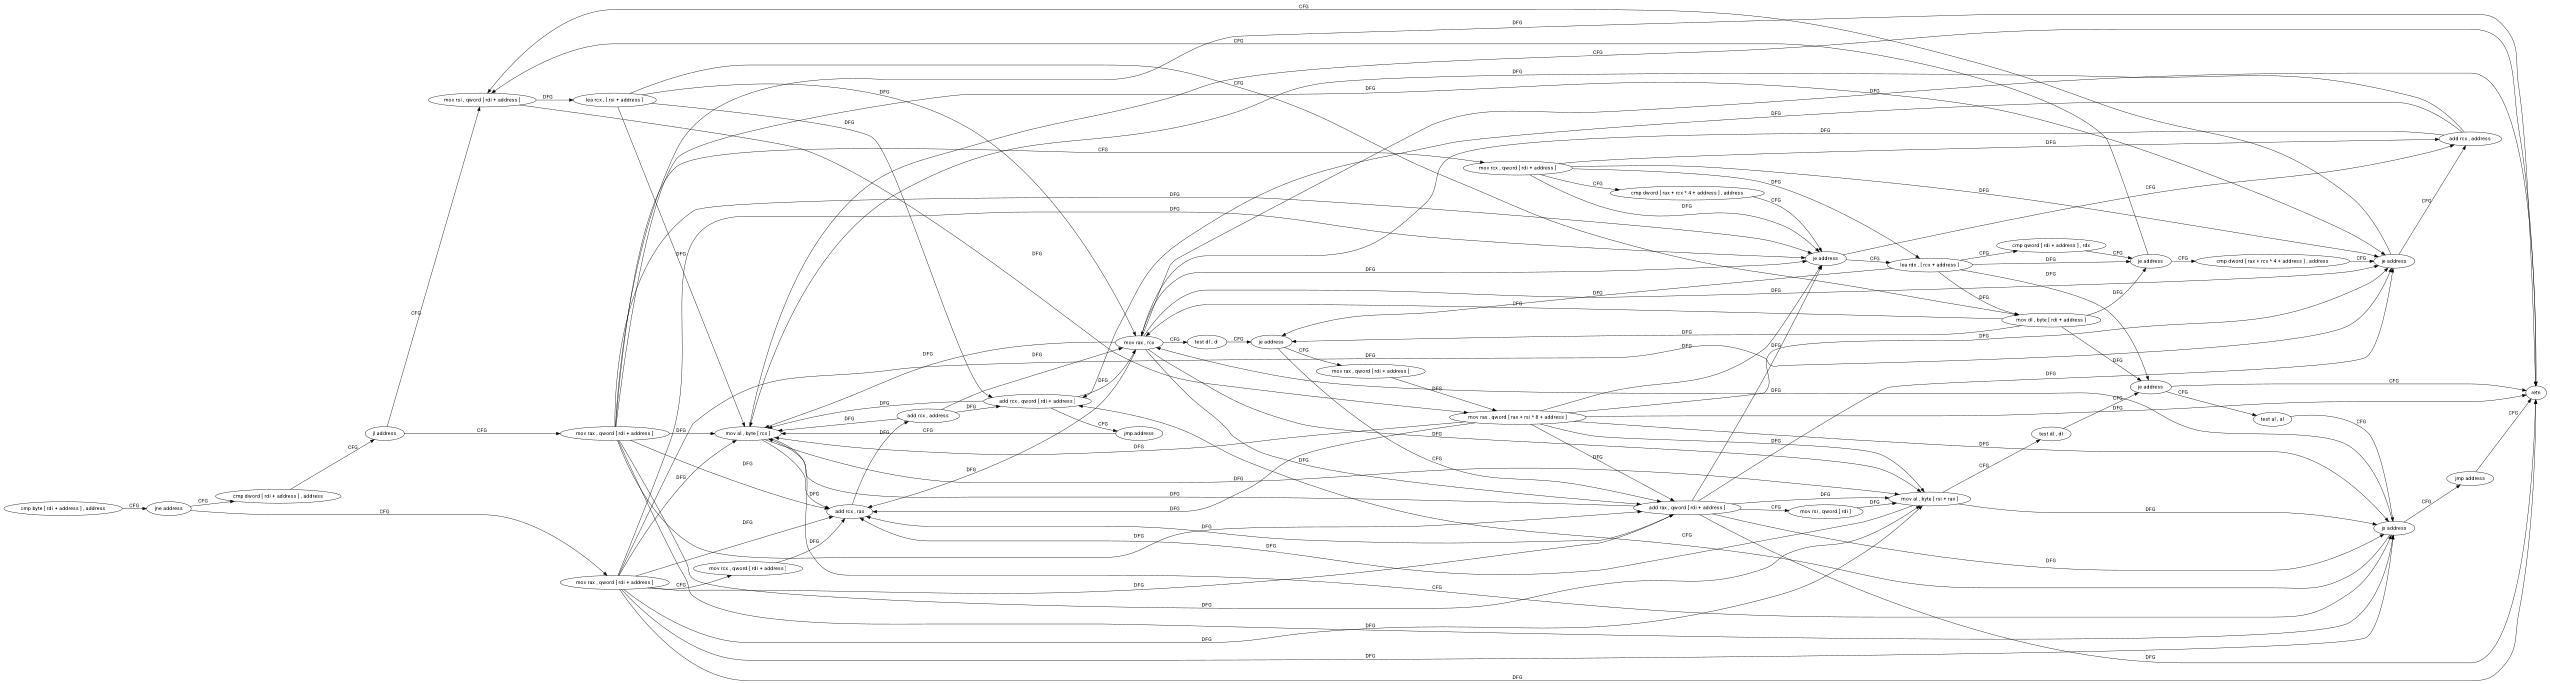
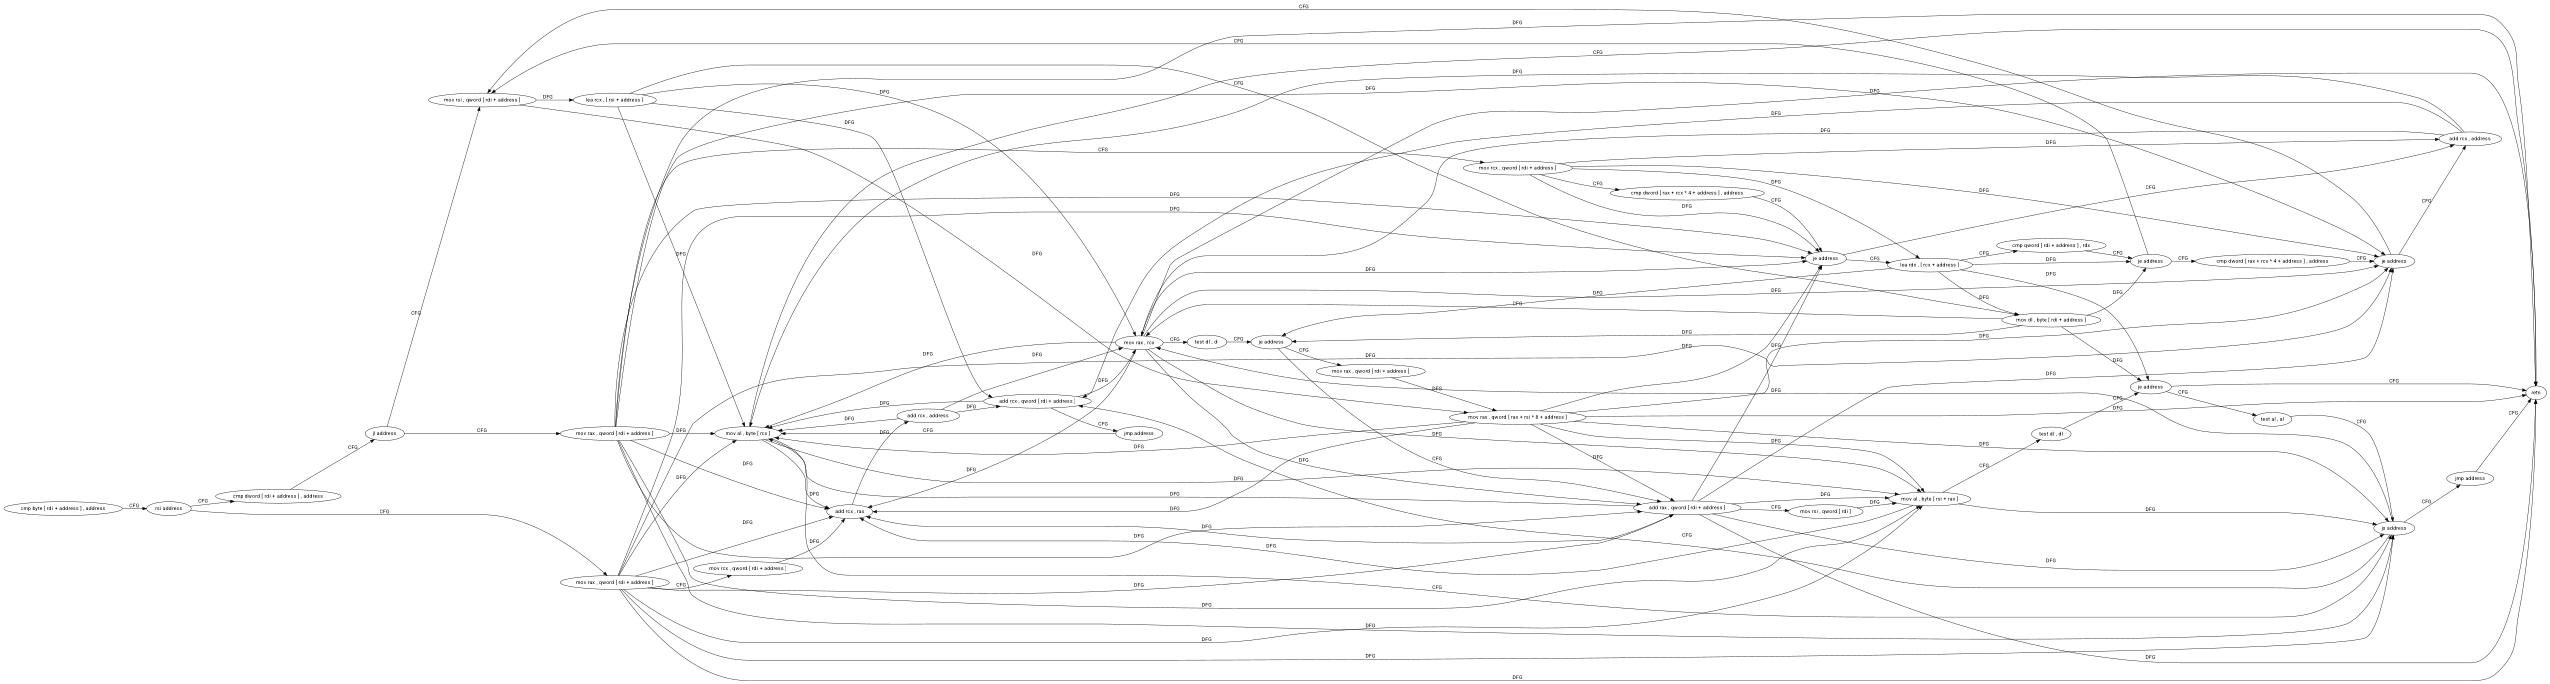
(169, 509) -> (169, 509)
